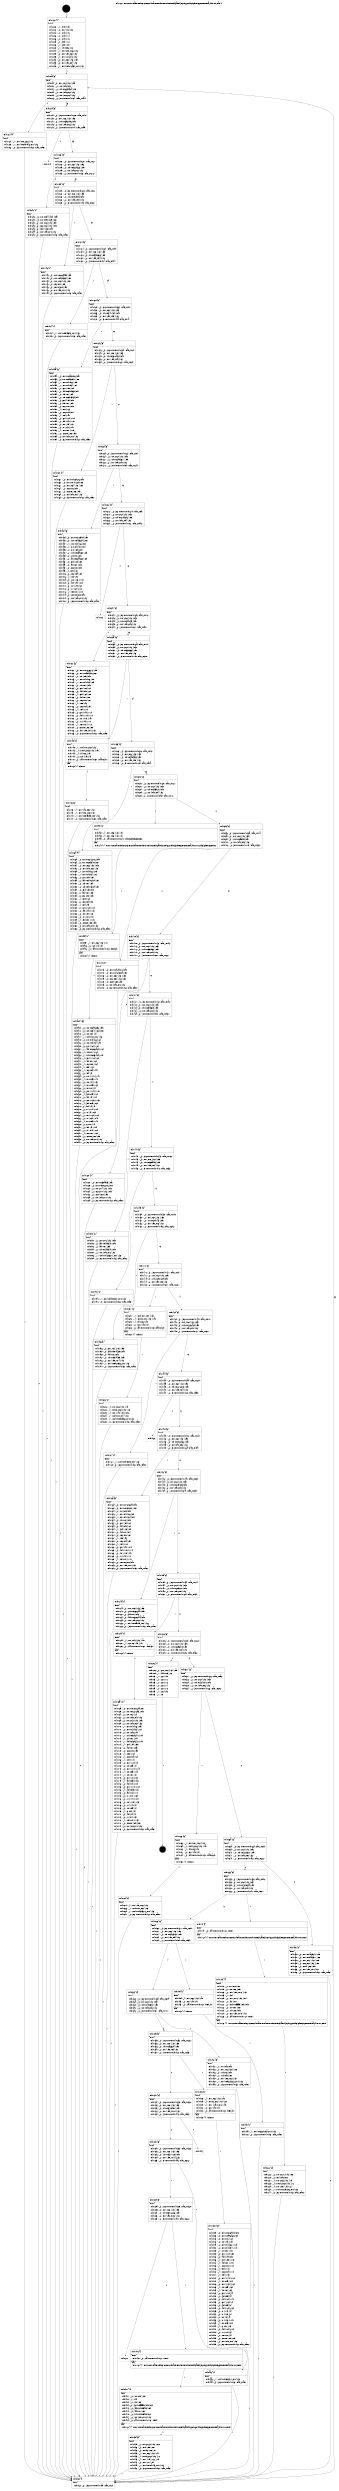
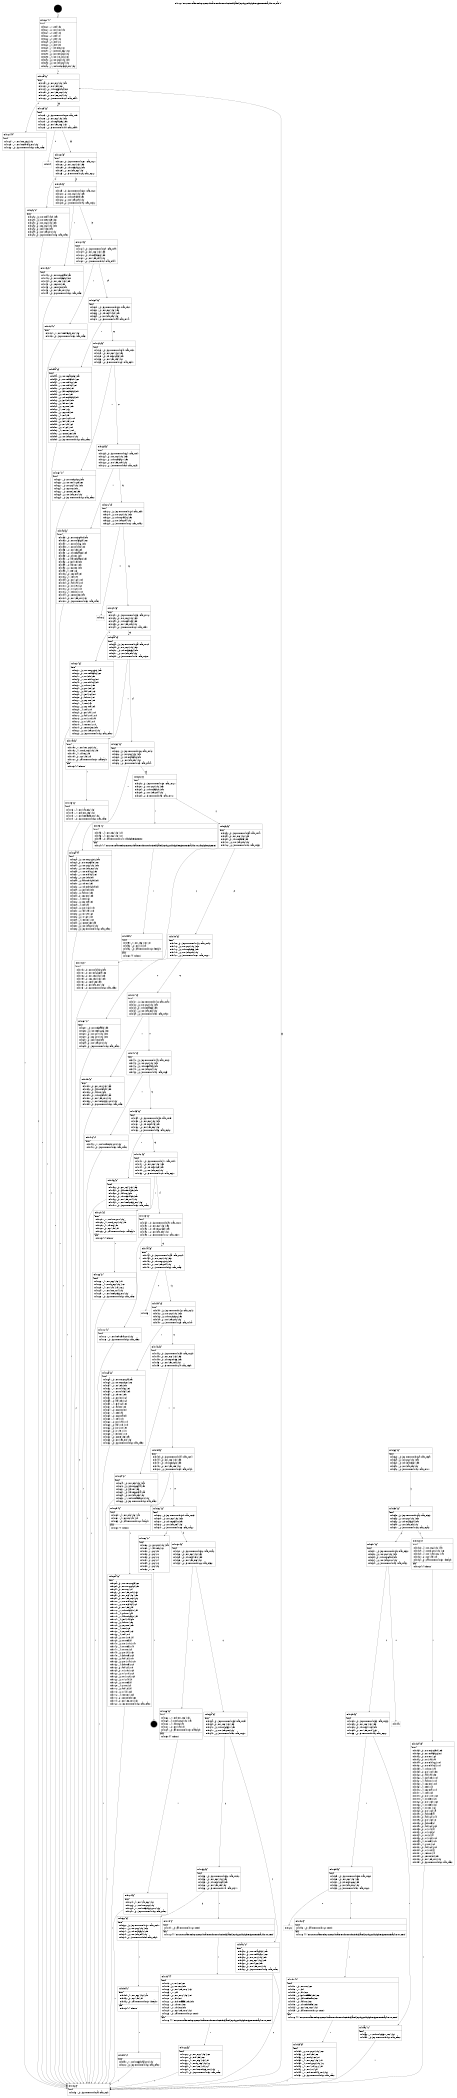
(94, 1082) -> none
(161, 1966) -> none
(229, 2073) -> none
